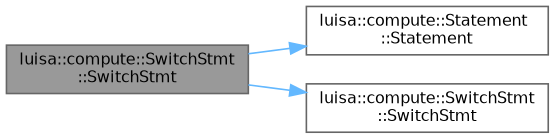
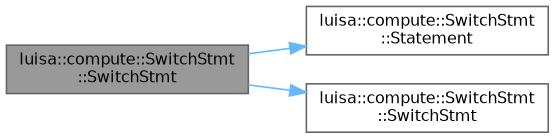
(427, 31) -> (427, 31)
